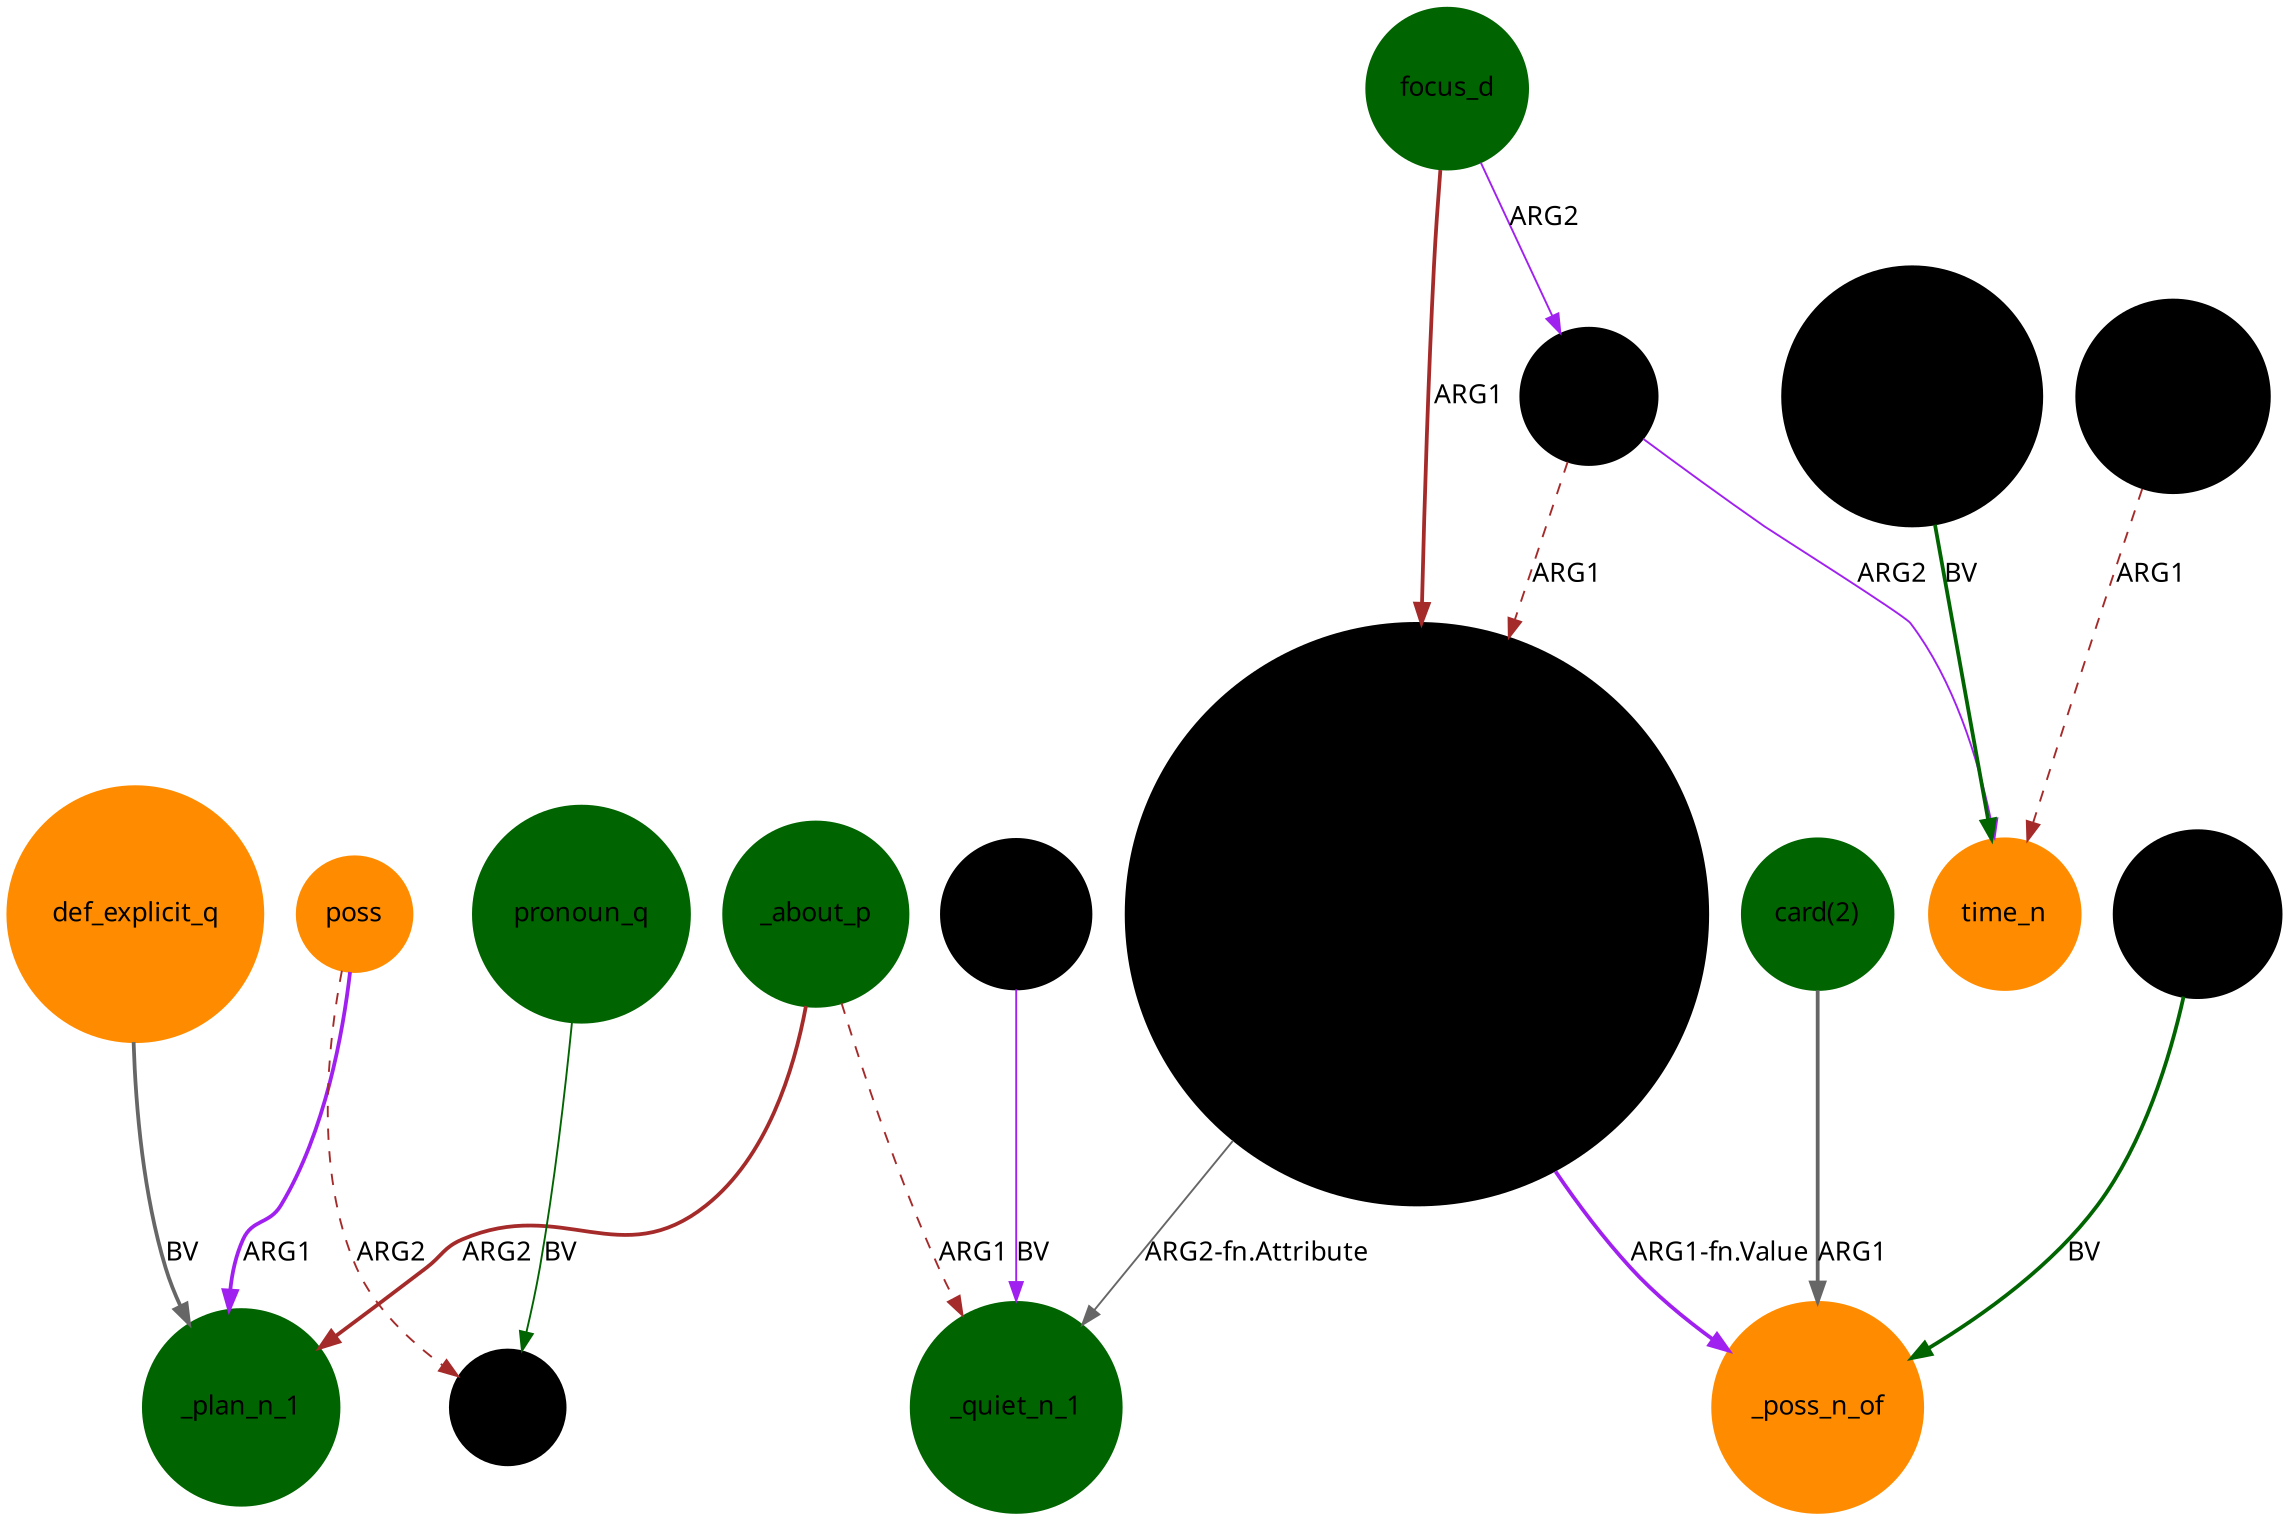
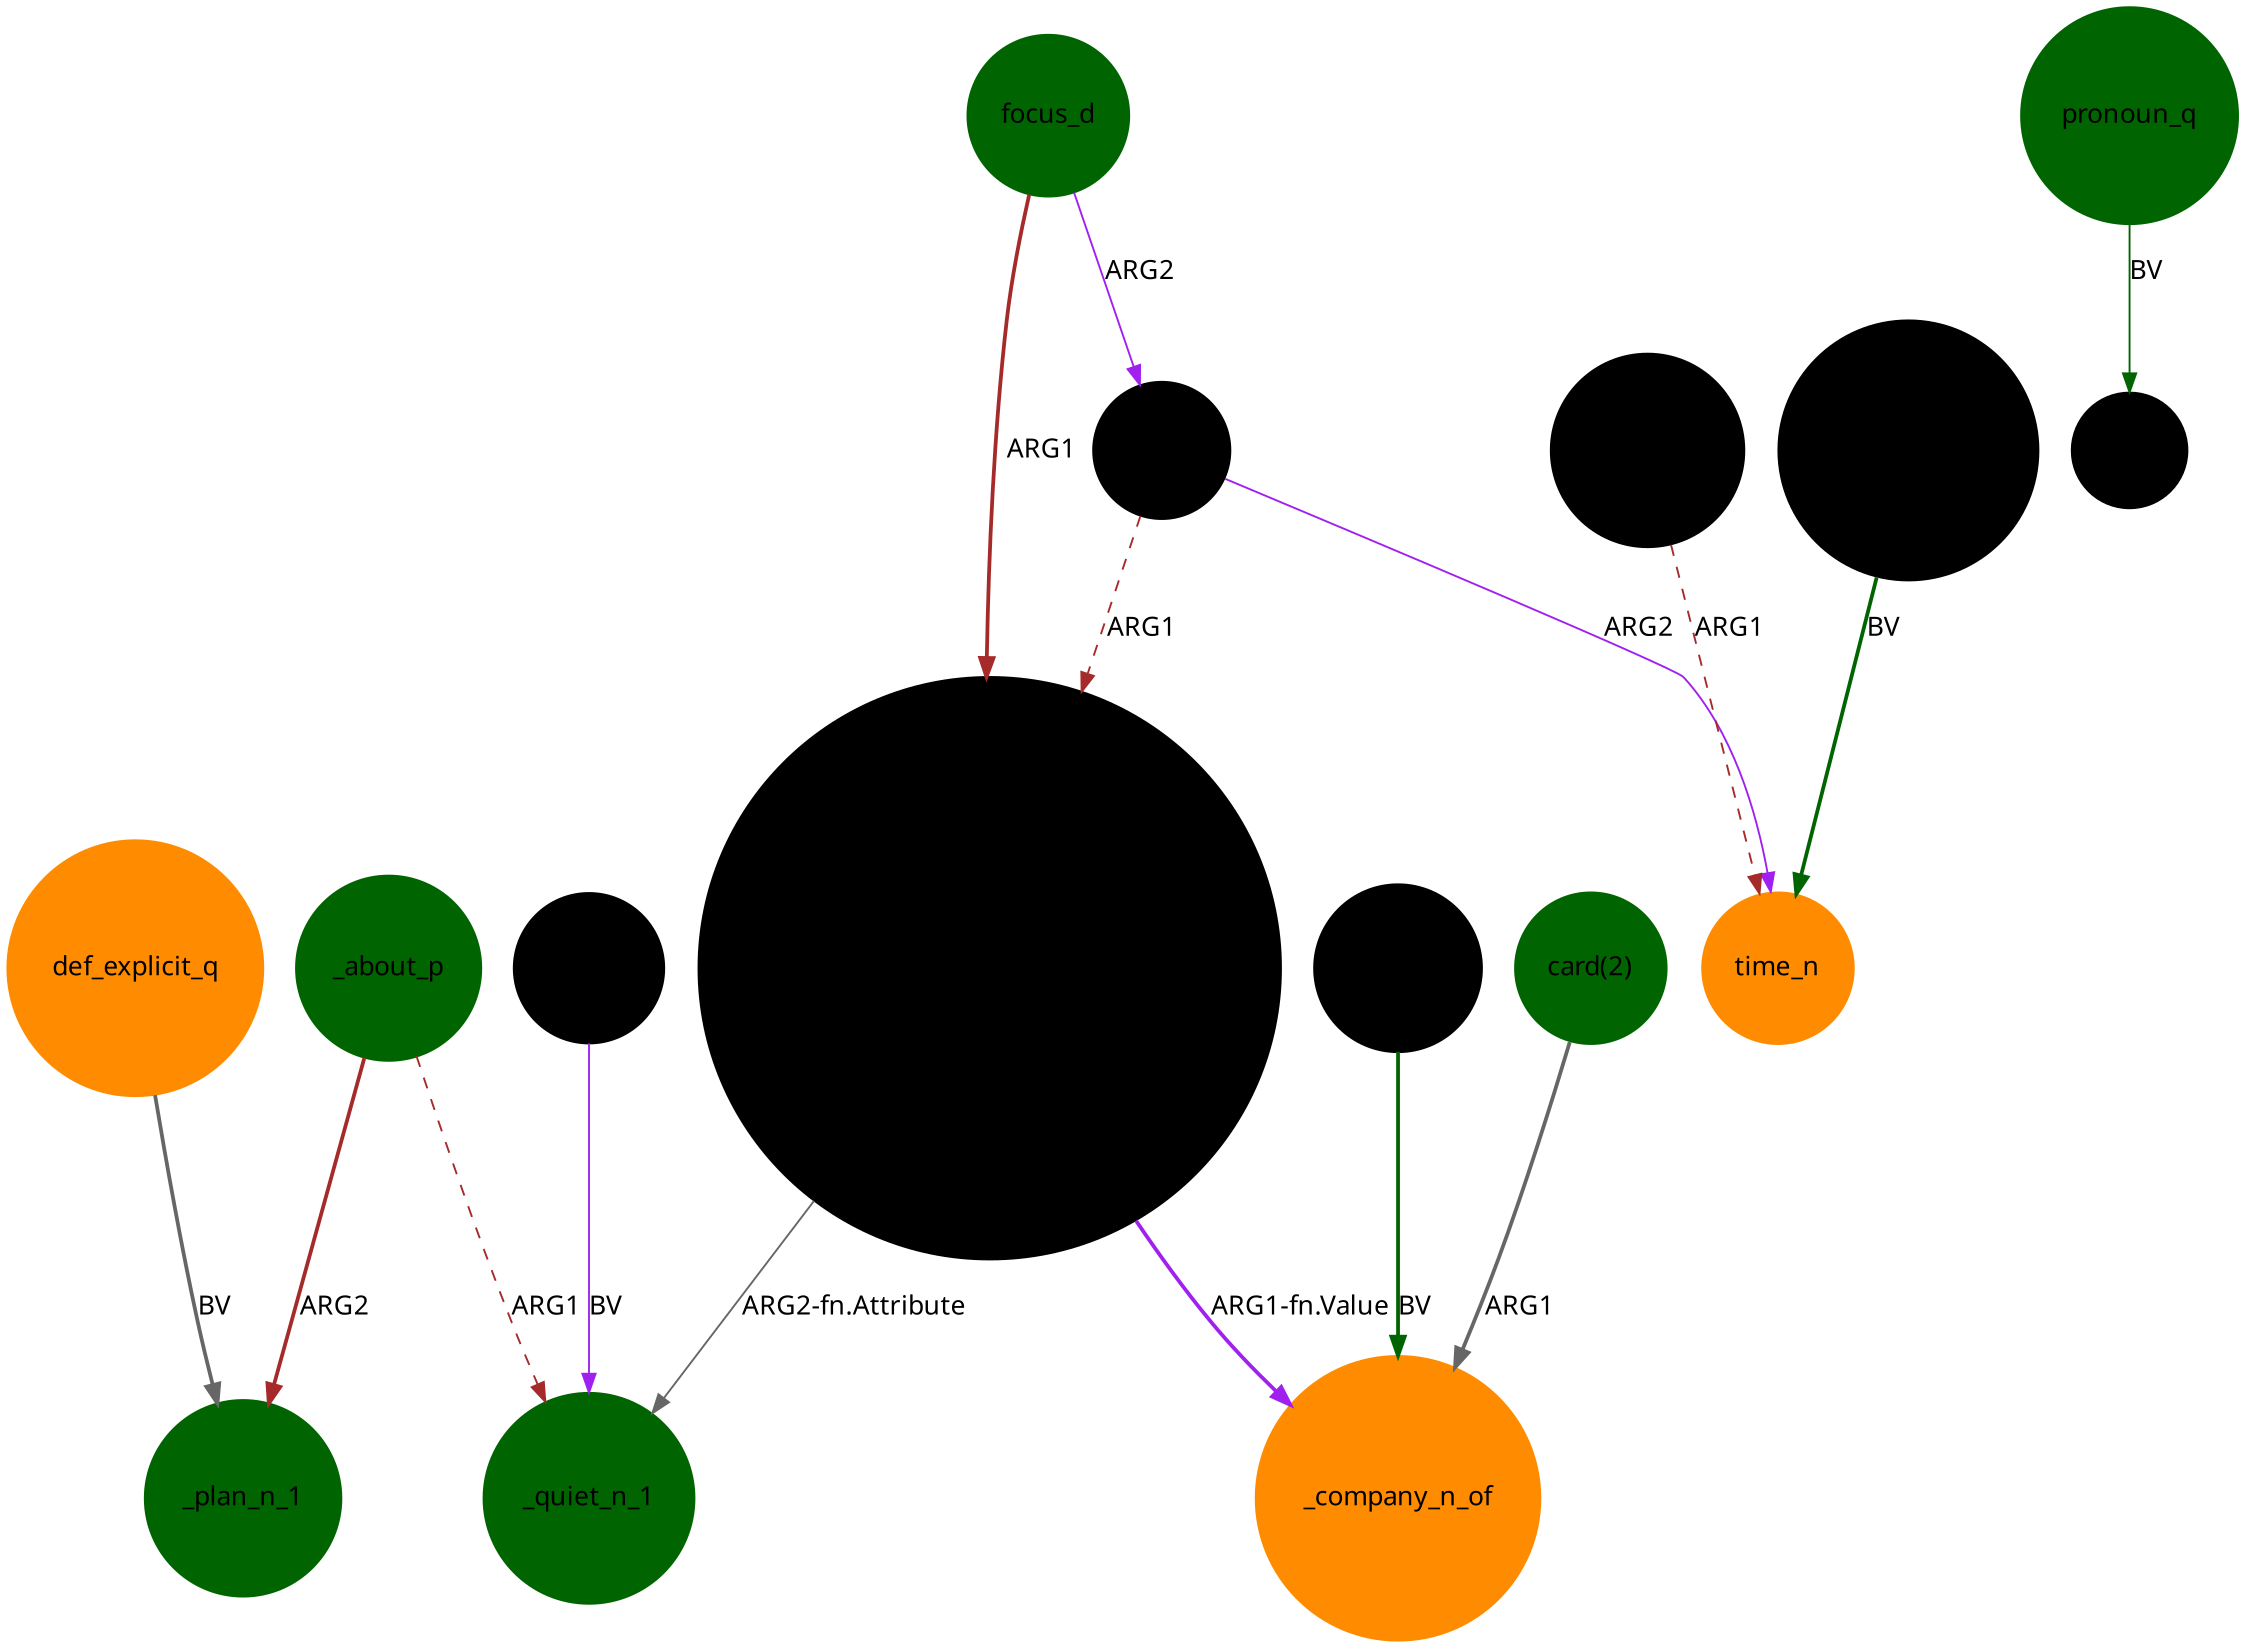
(355, 914) -> none
(1818, 1407) -> (1398, 1498)
